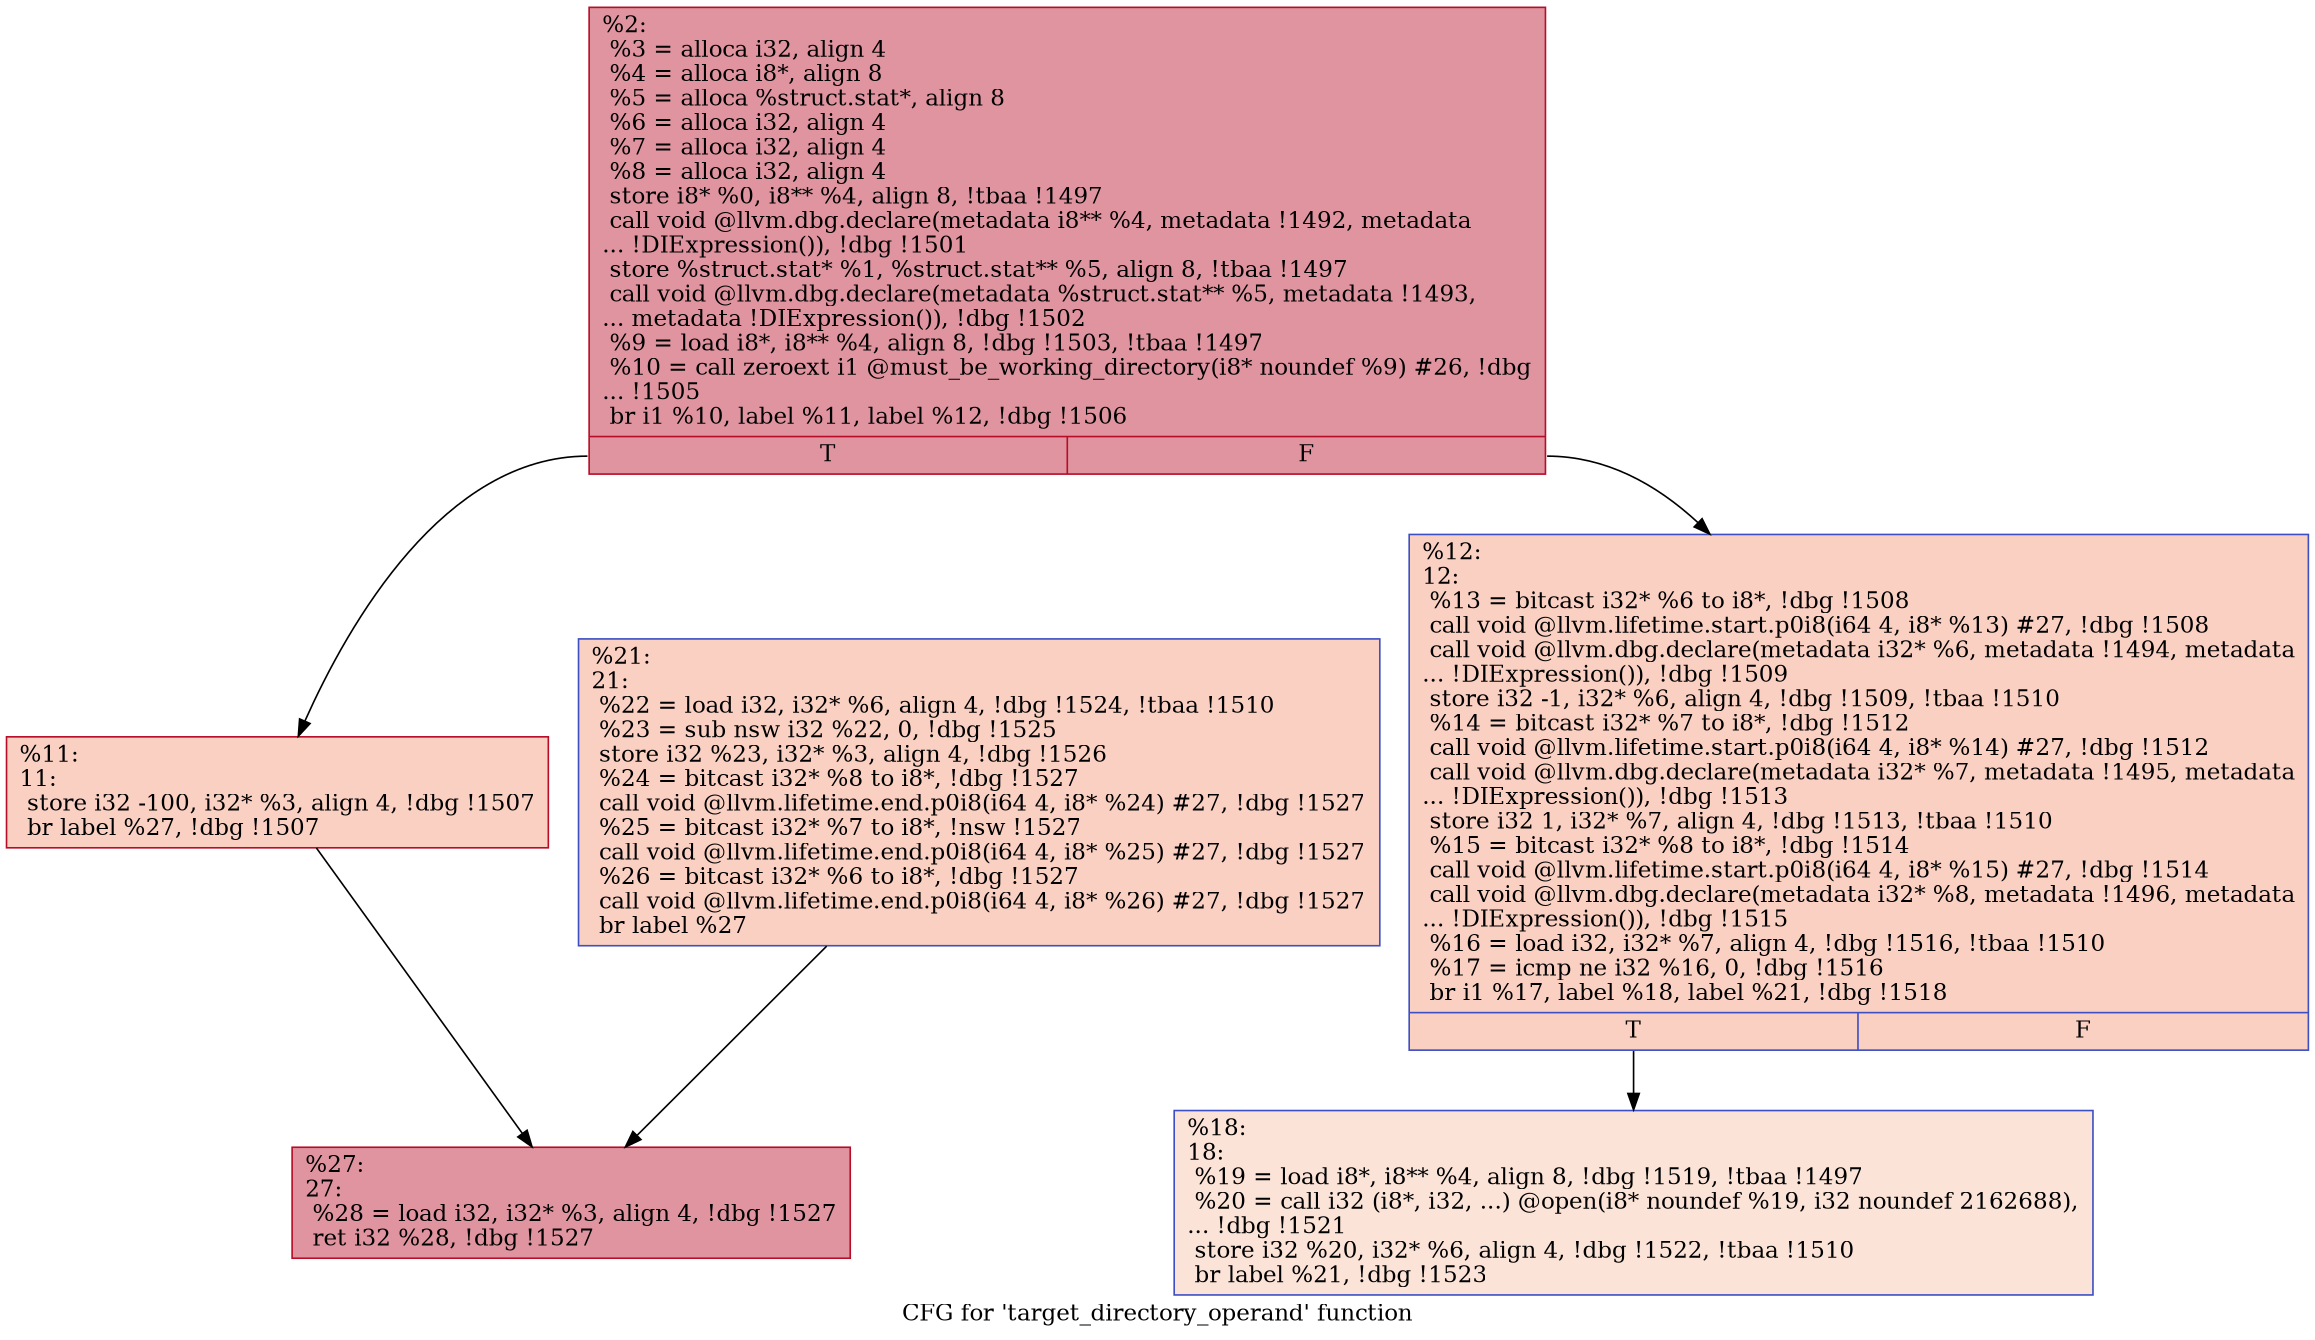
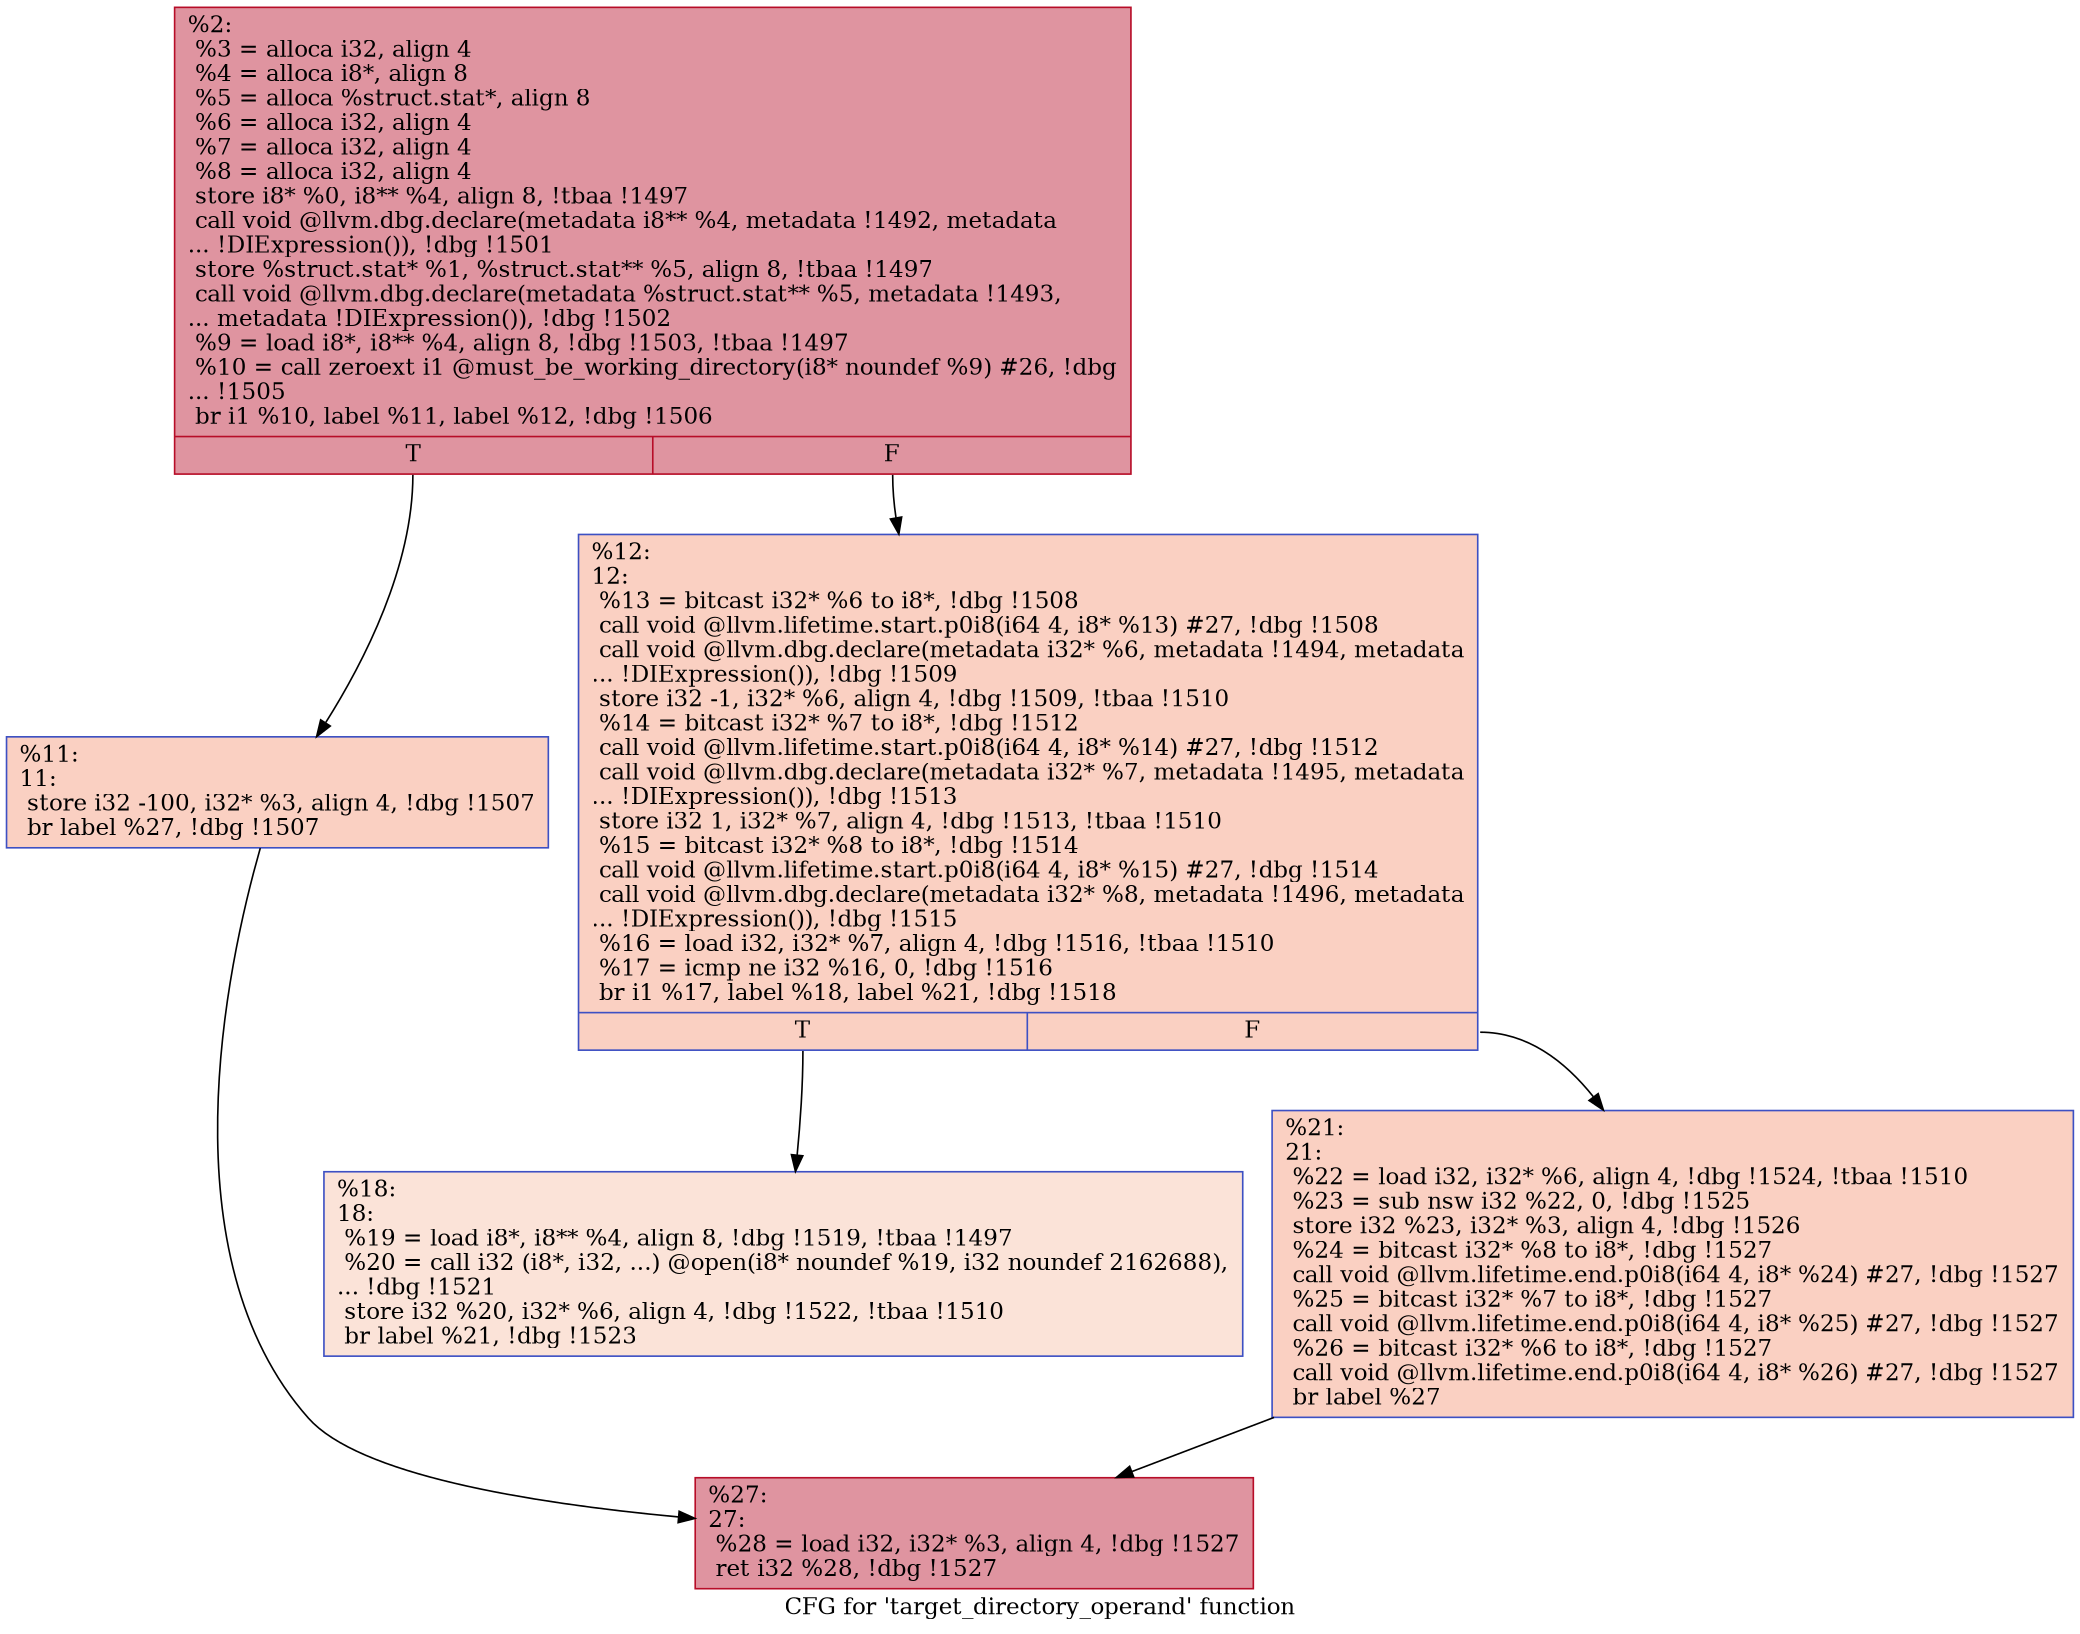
(277, 792) -> (277, 792)
(837, 828) -> (1529, 1300)
none -> (1544, 1051)
